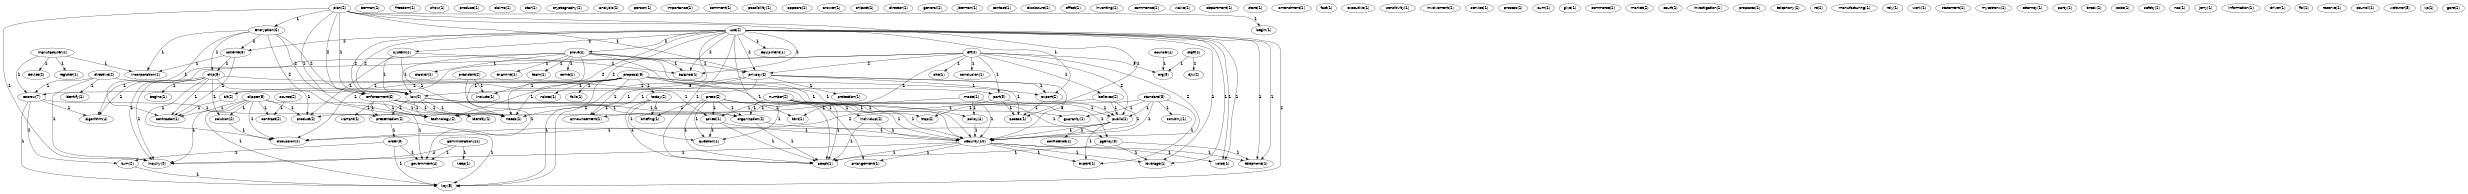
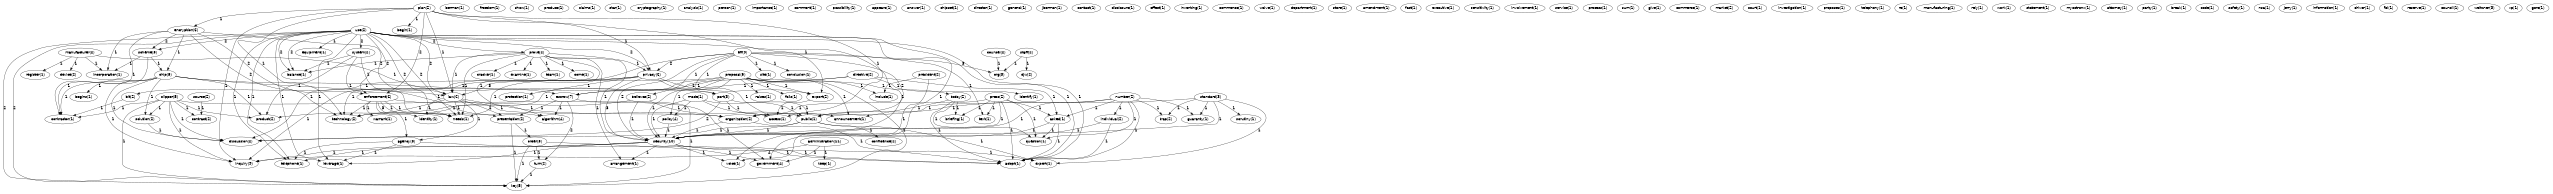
(1163, 53) -> (996, 53)
(487, 61) -> none
(412, 108) -> (383, 108)
